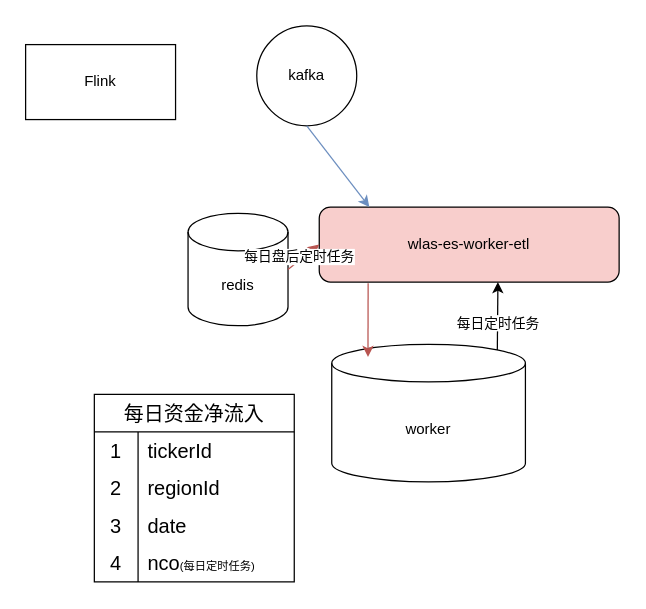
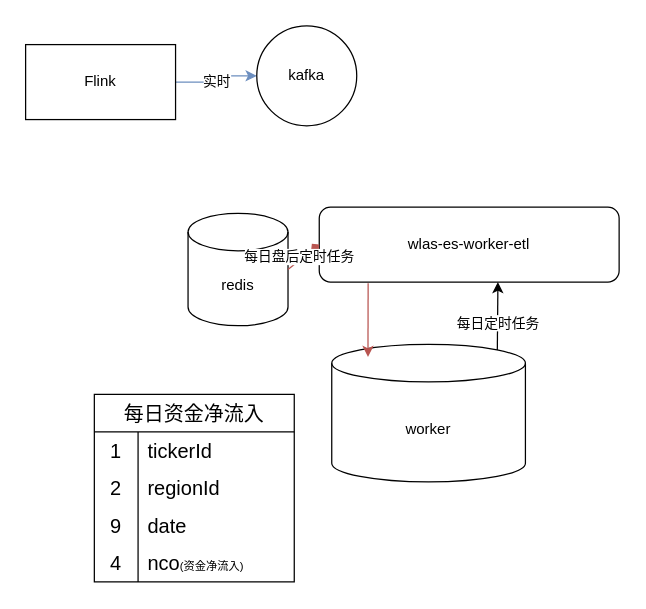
none -> (216, 79)
(336, 163) -> none
(469, 244) -> (469, 244)
(312, 250) -> (312, 250)
(116, 526) -> (116, 526)
(221, 563) -> (221, 563)
